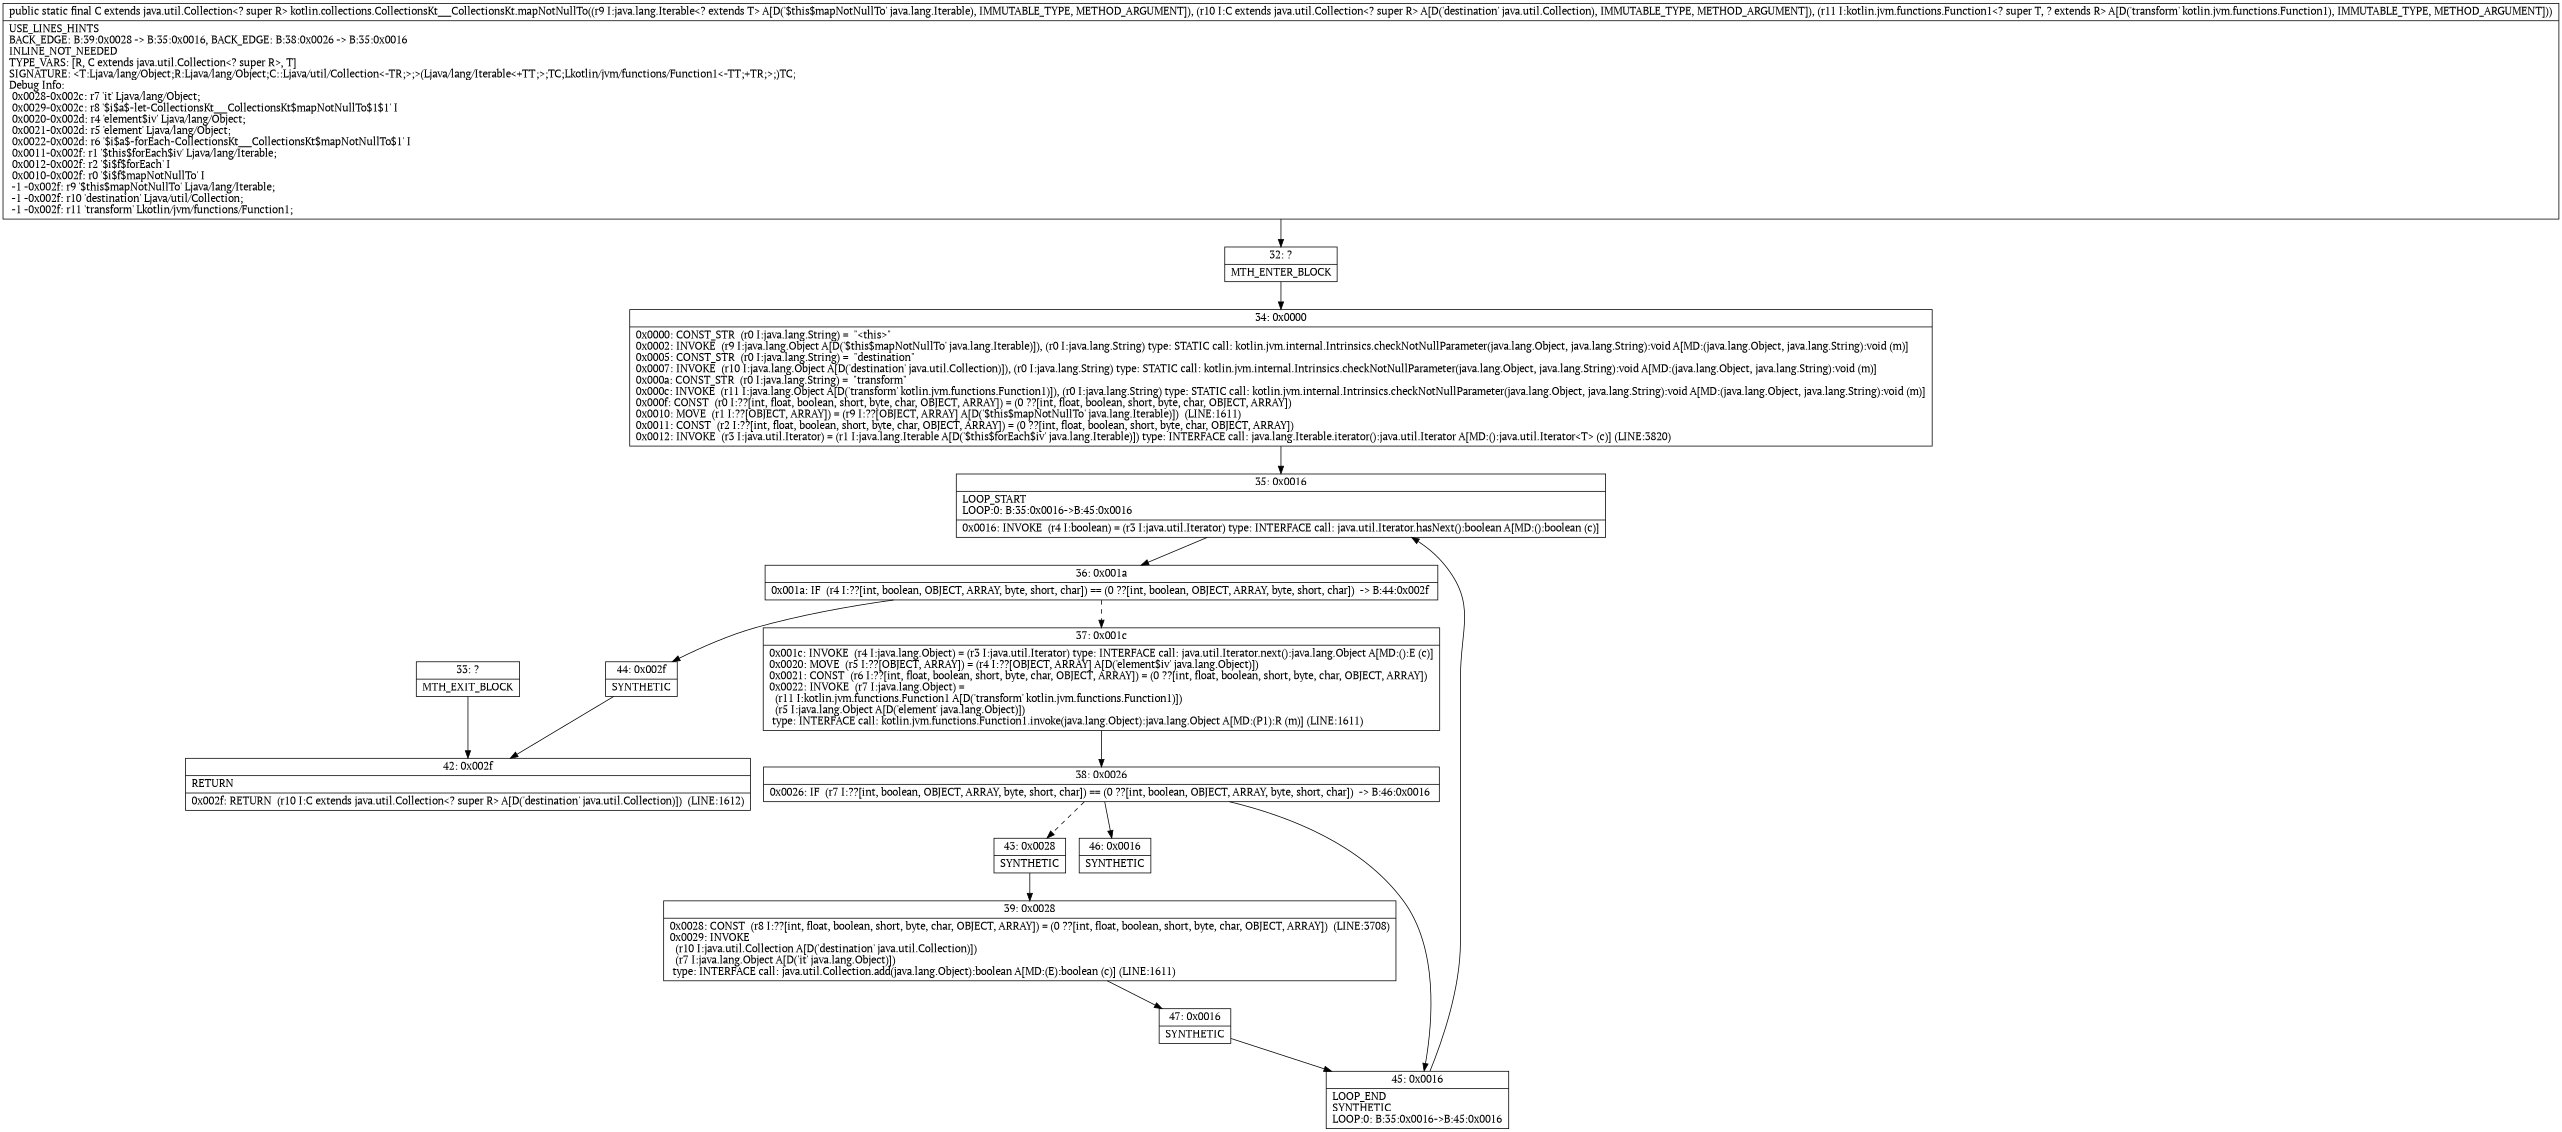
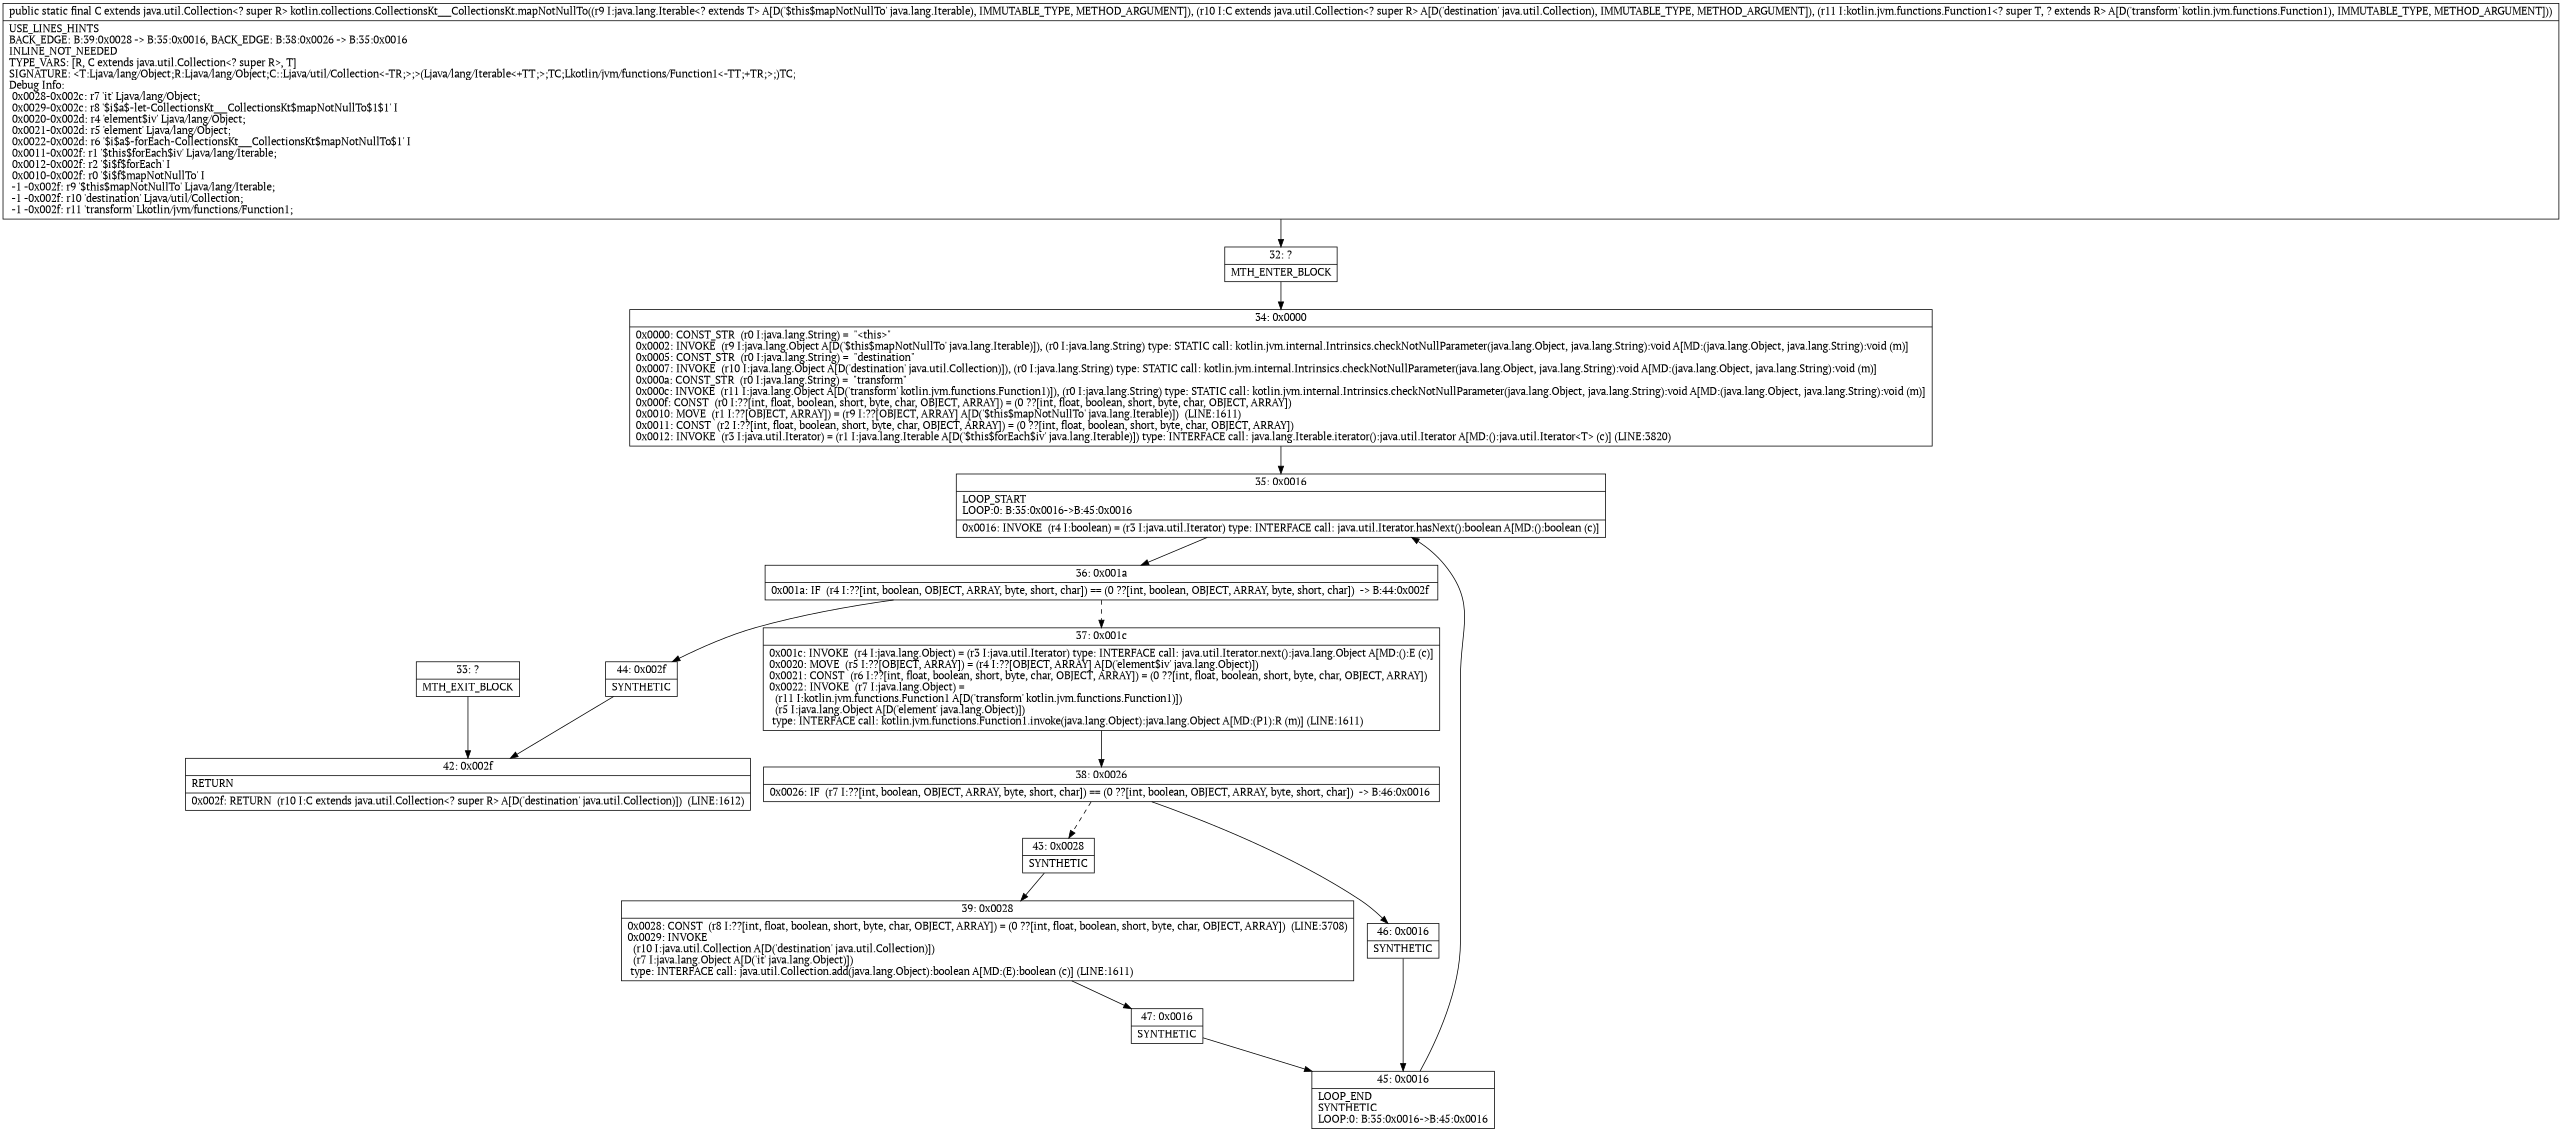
(1392, 887) -> (1403, 1011)
